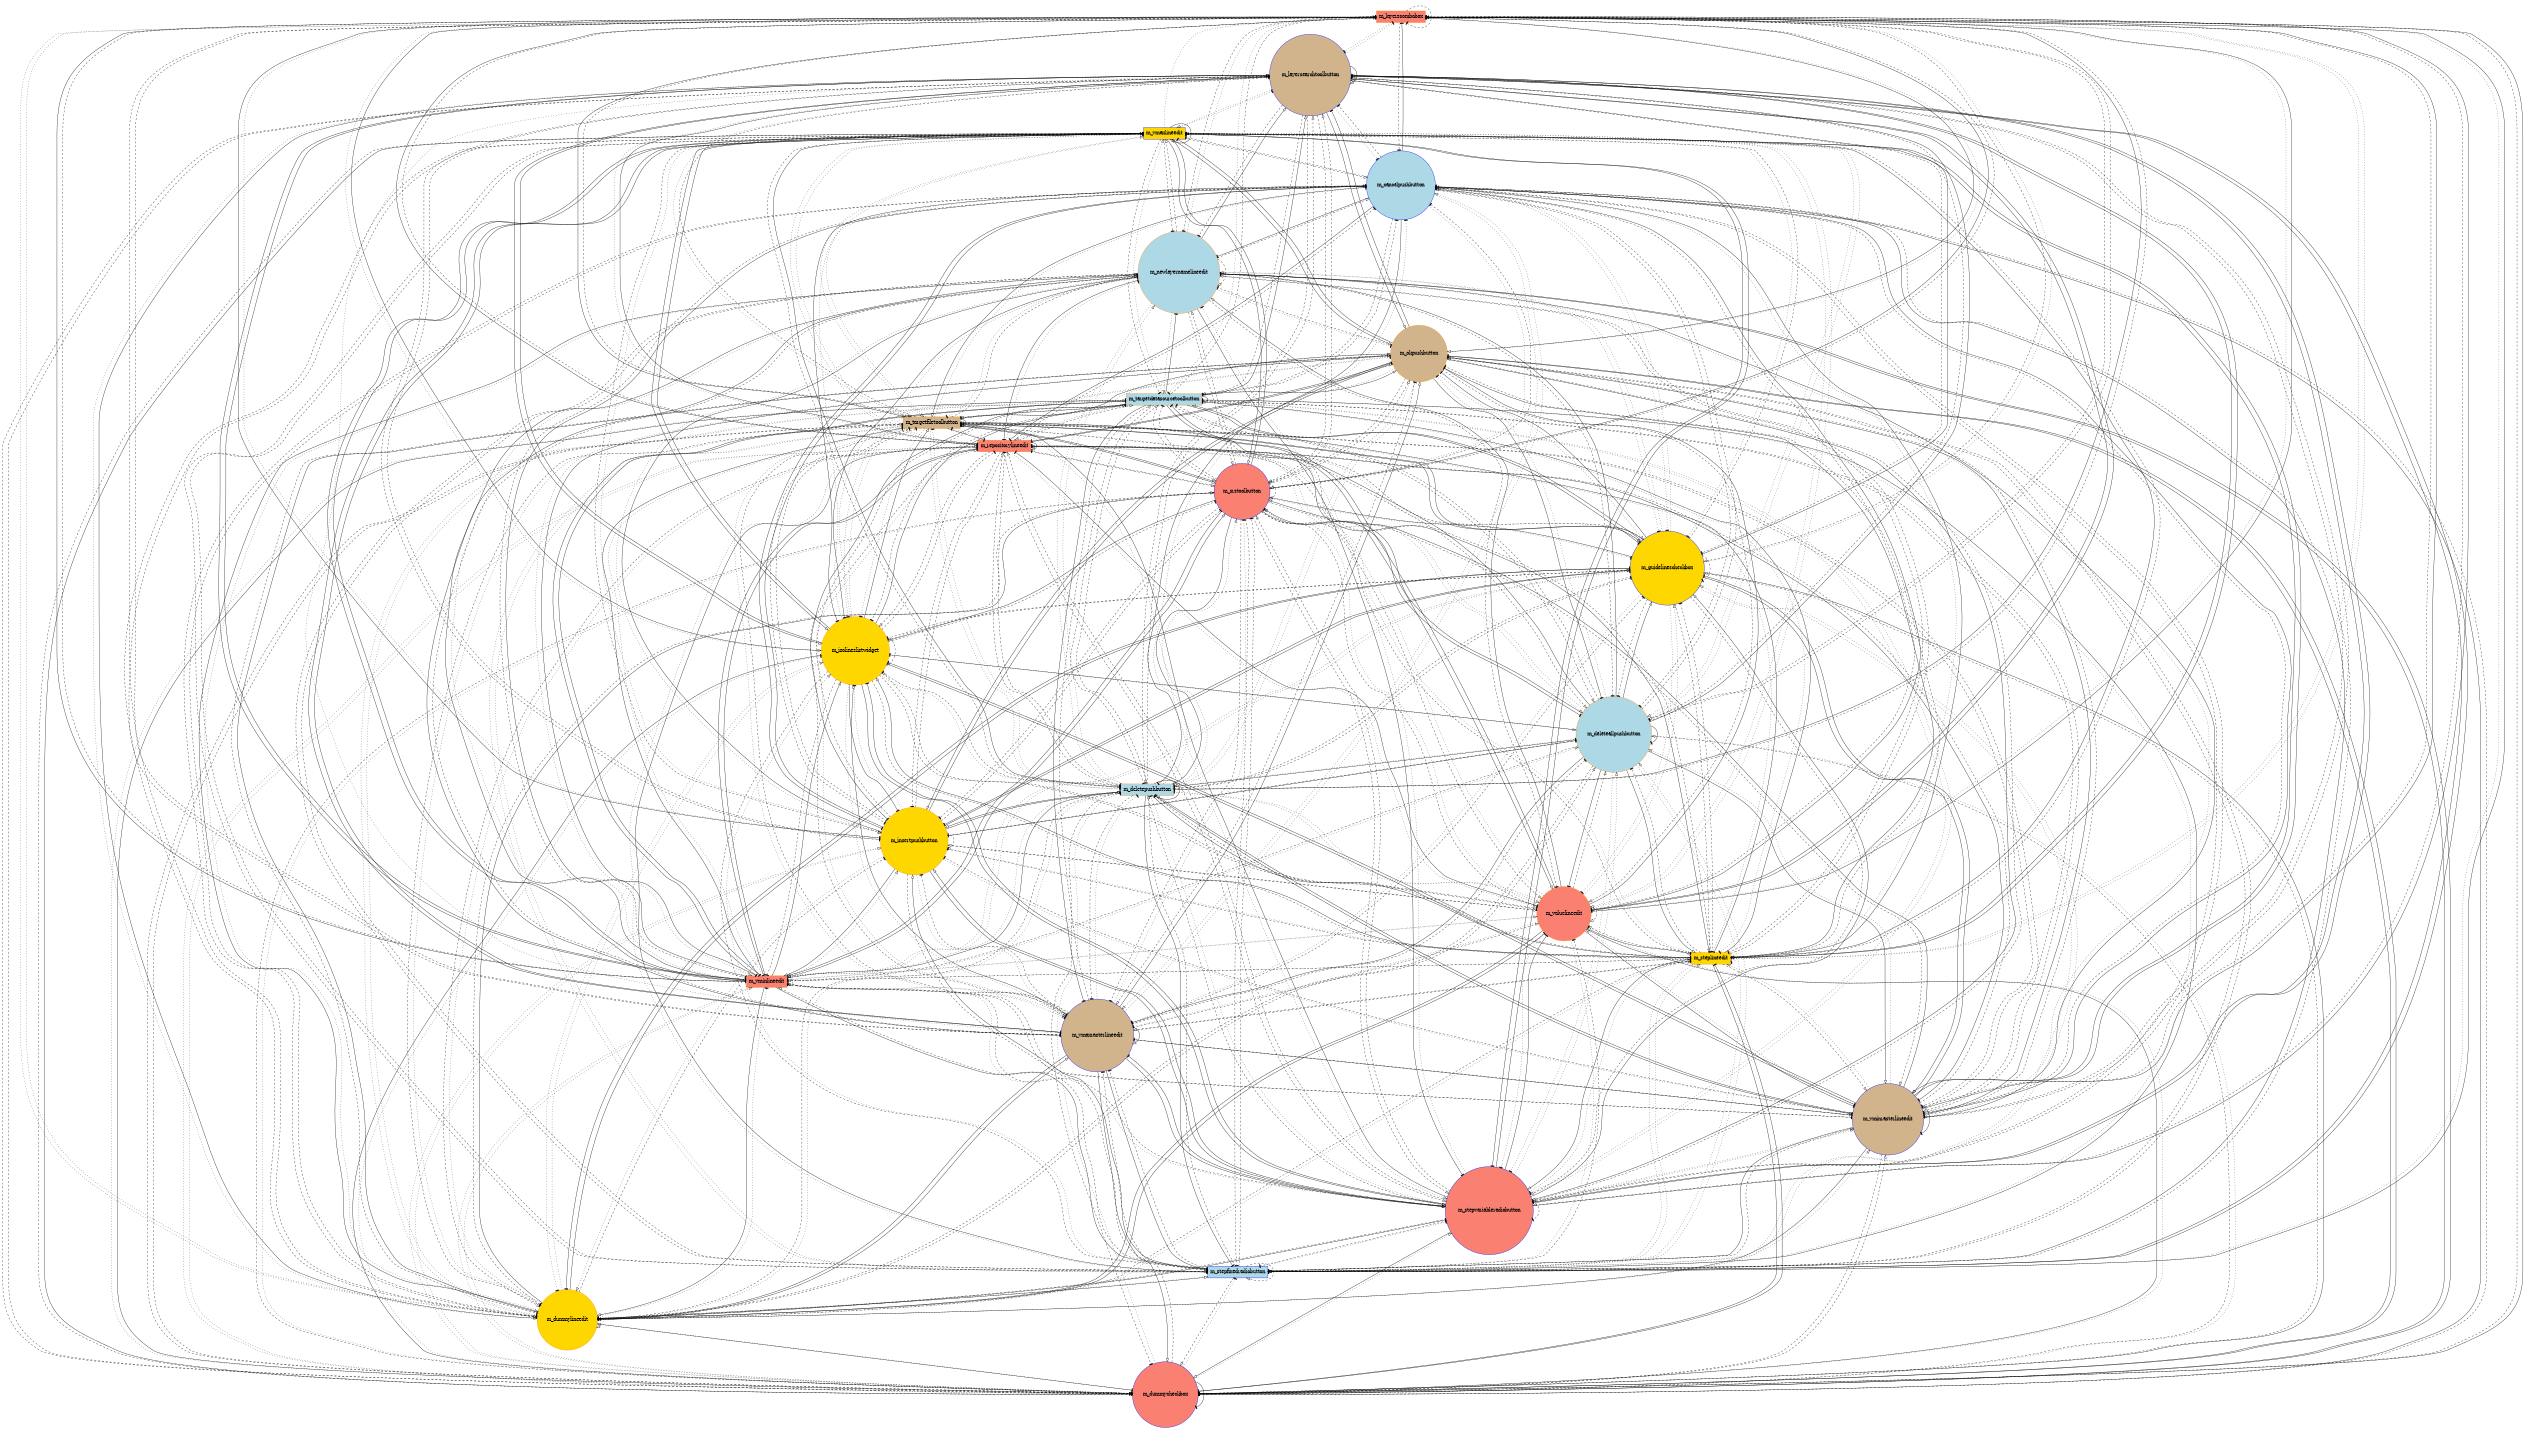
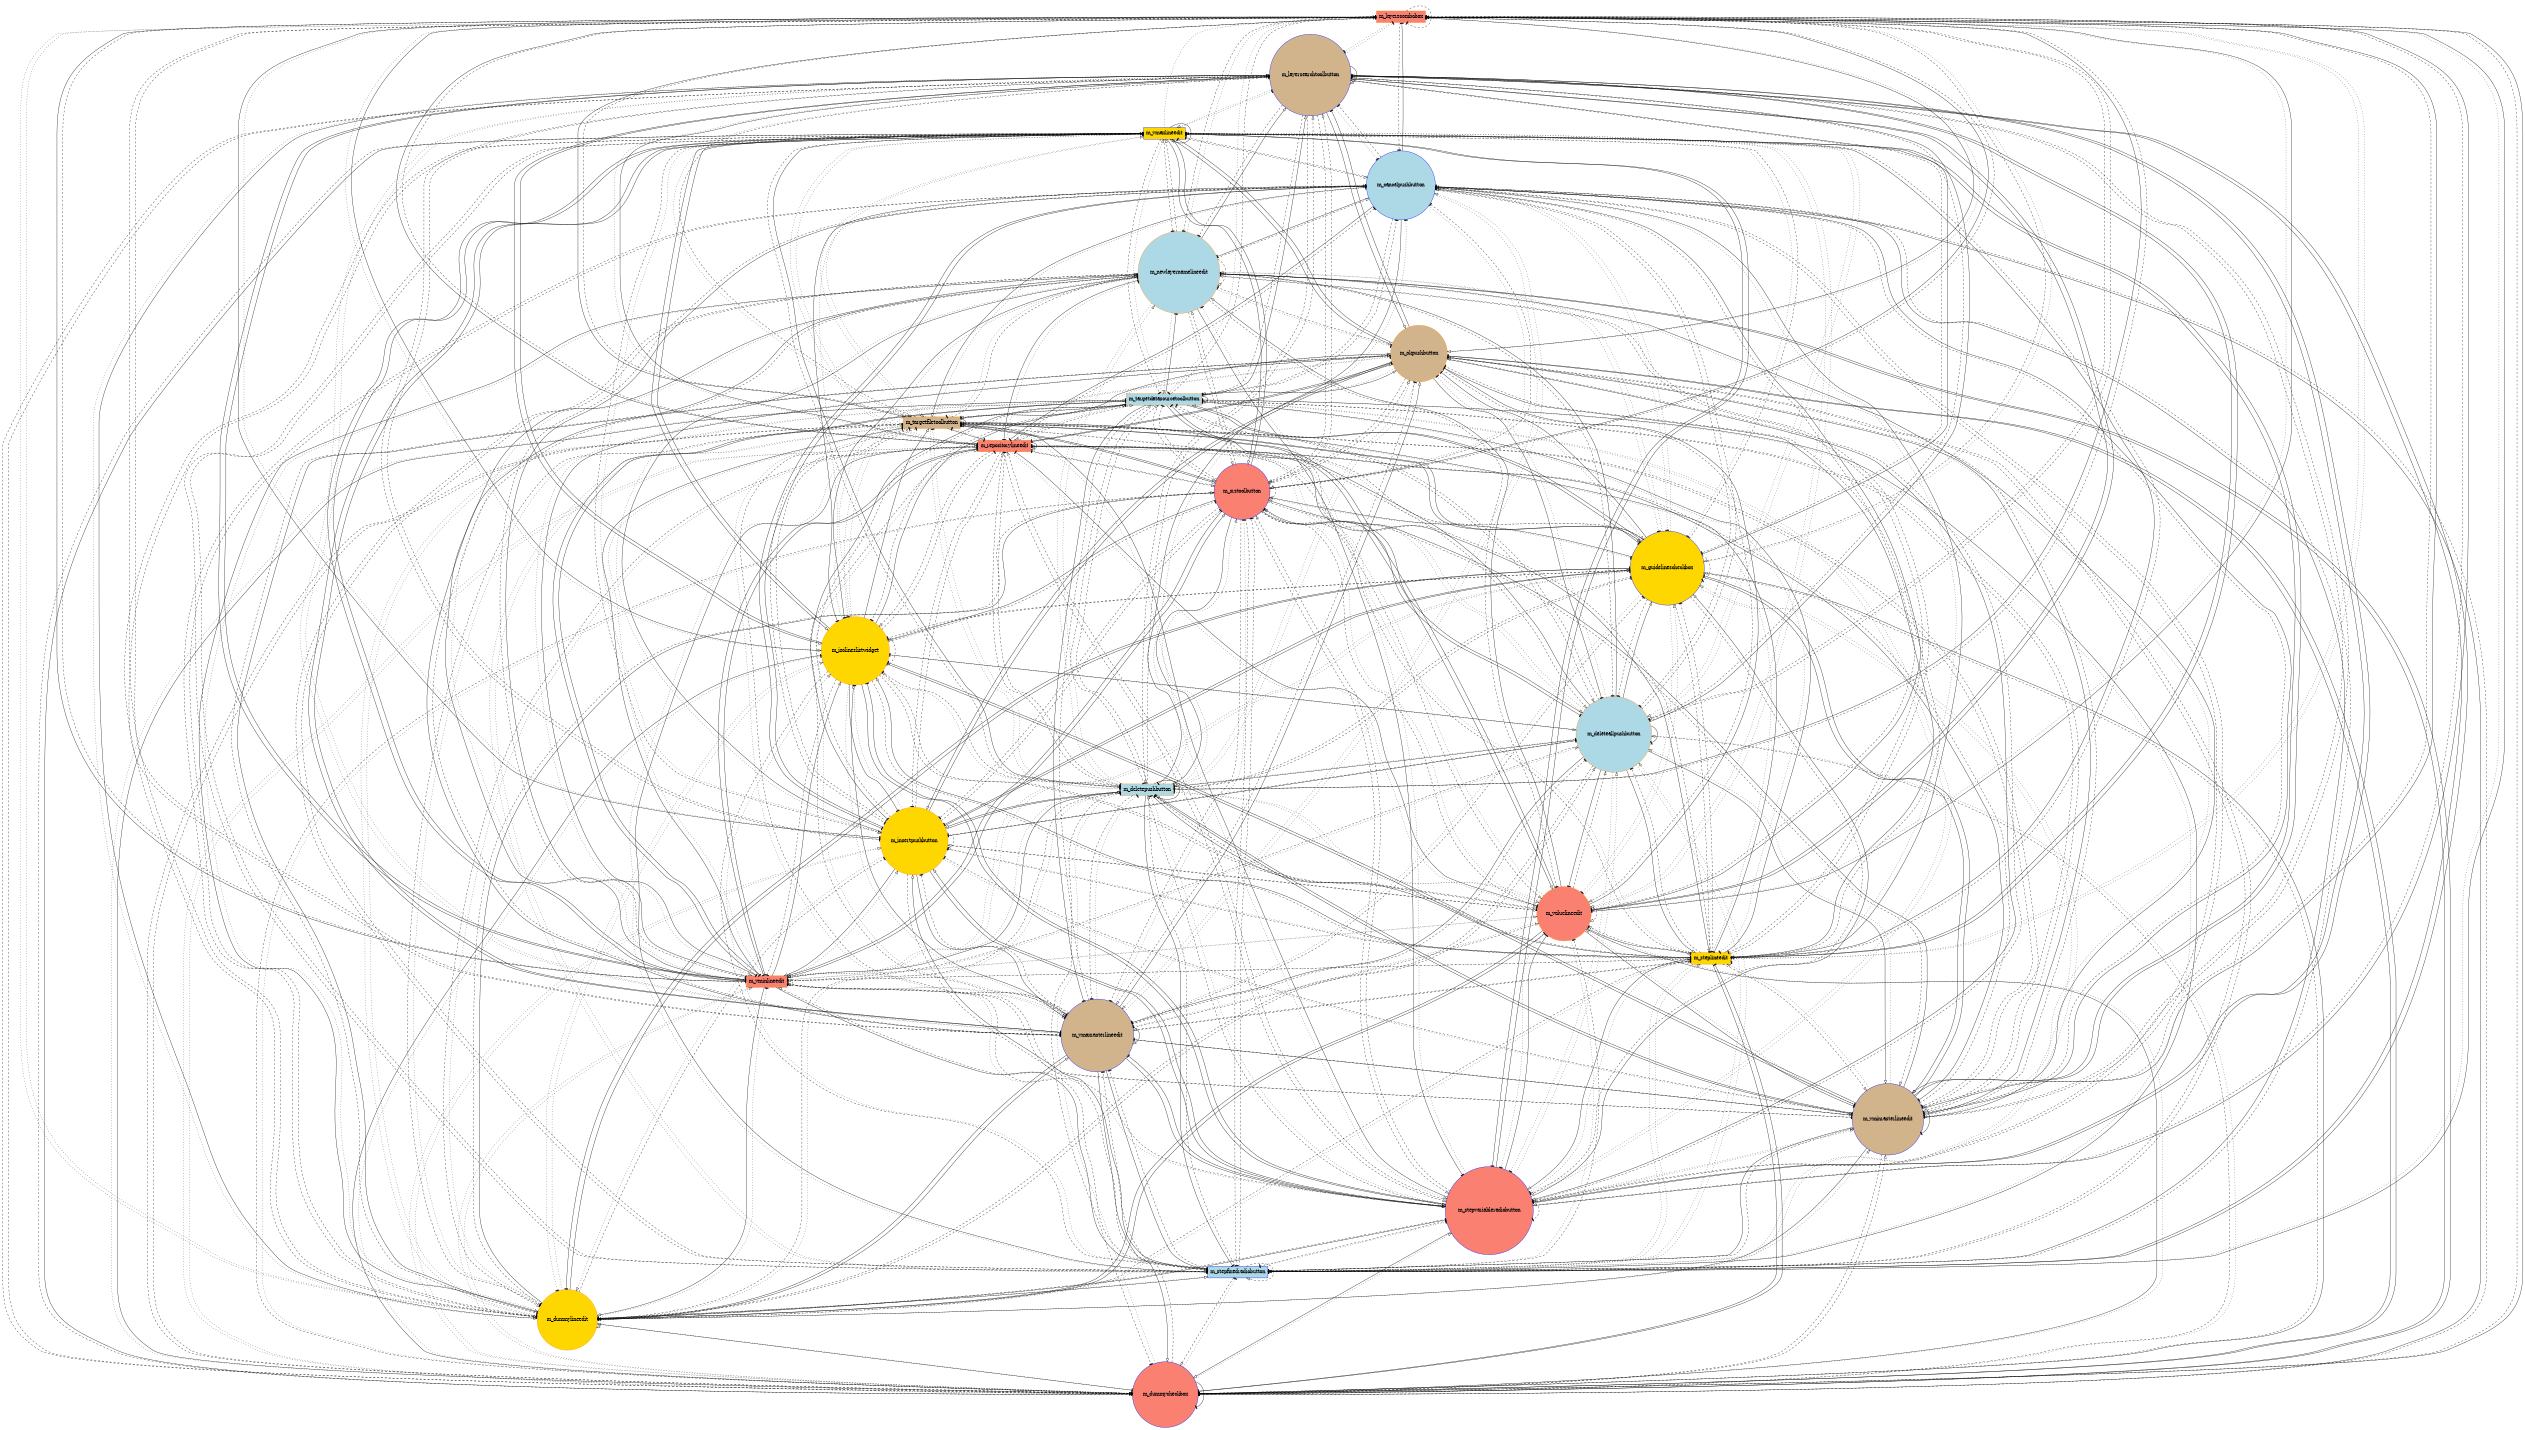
none -> (334, 431)
(884, 518) -> none
(1008, 954) -> (1008, 954)
